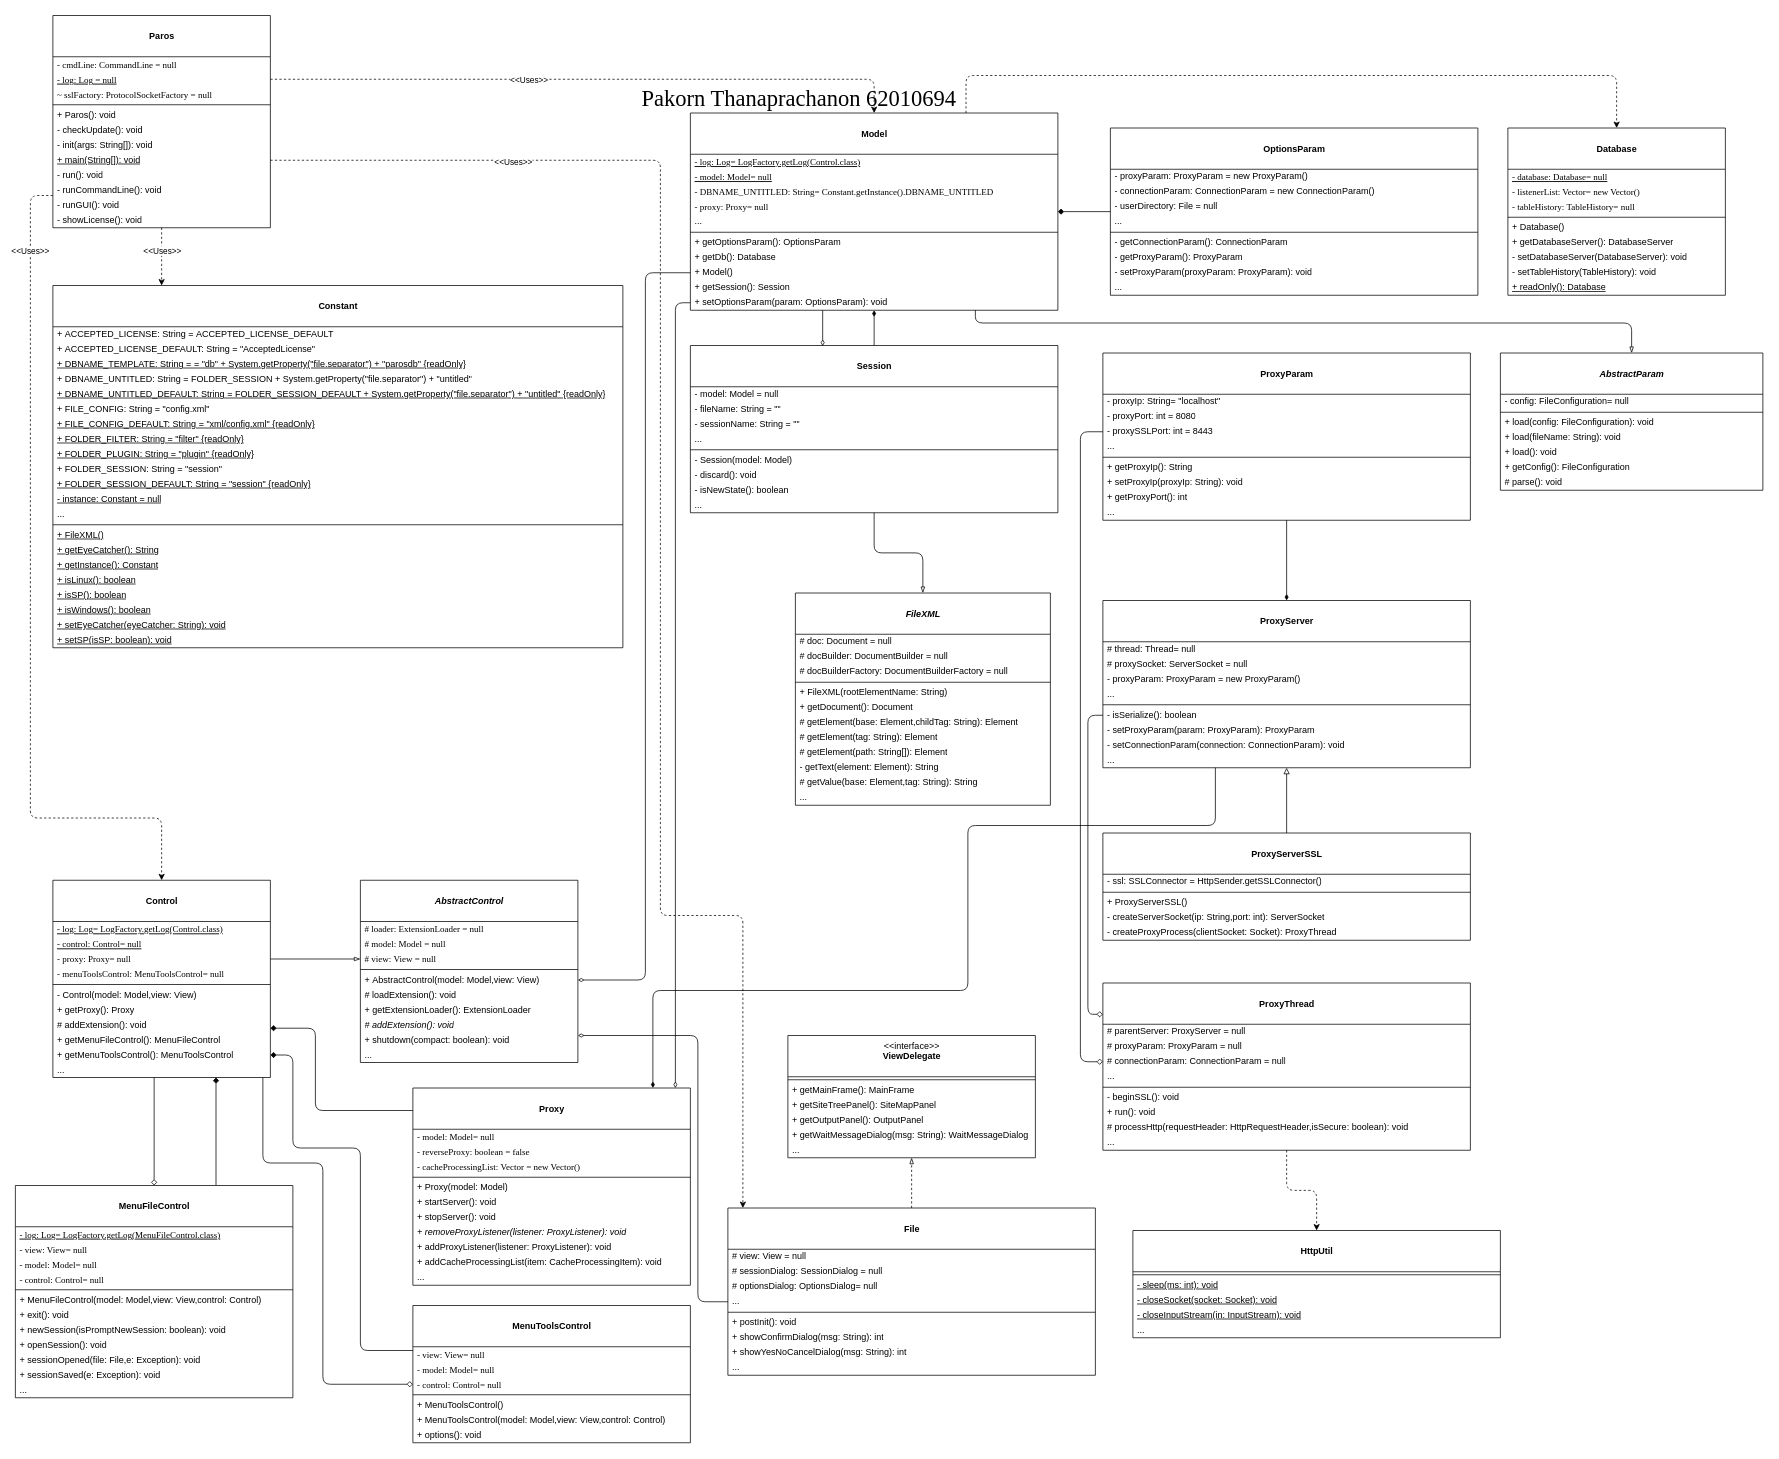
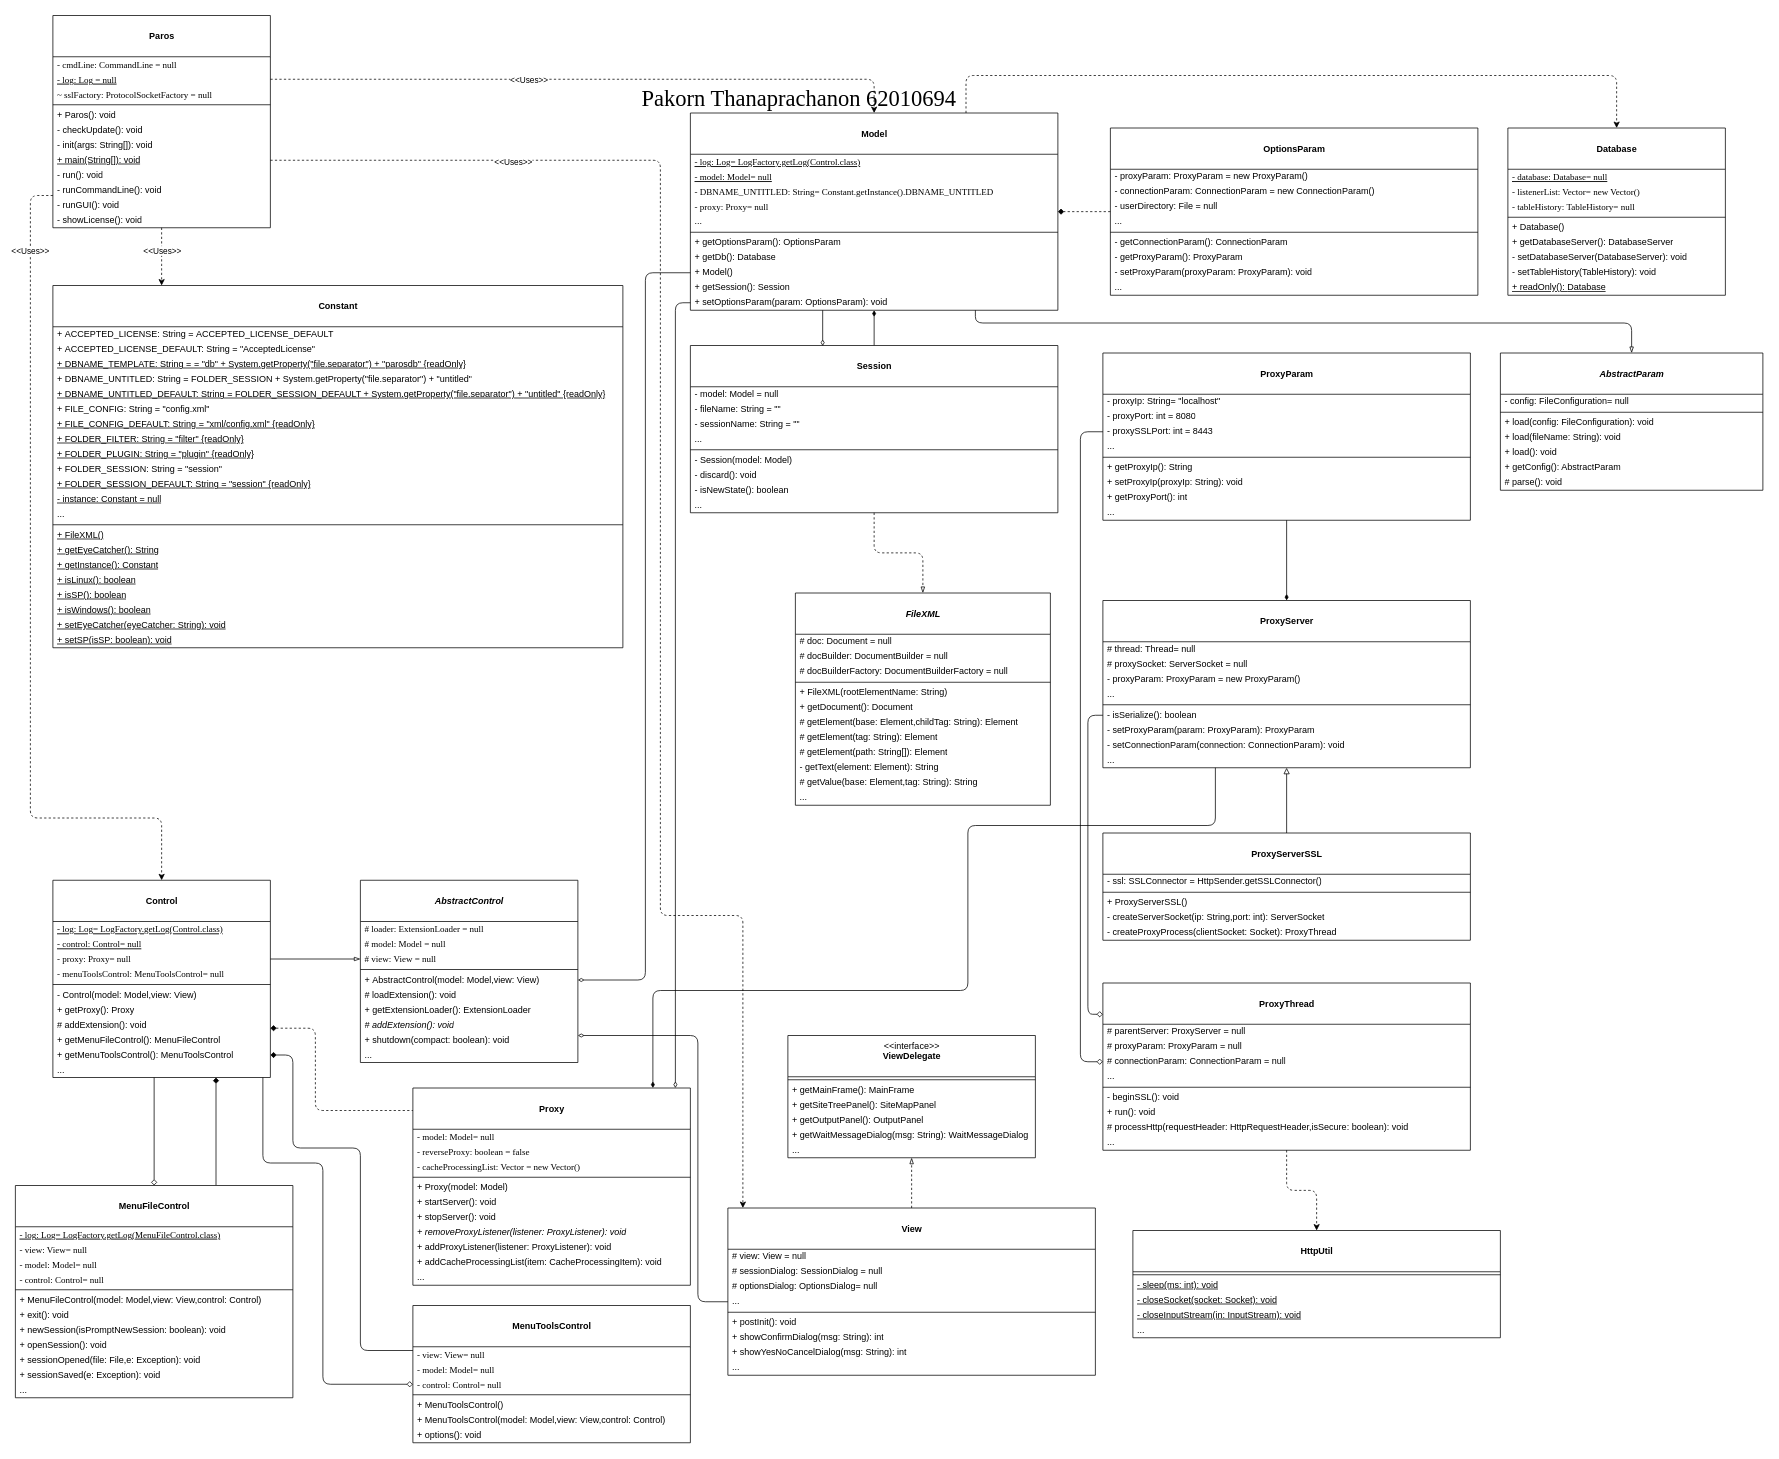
(1086, 212) -> (1086, 212)
(1576, 468) -> (1571, 468)
(896, 553) -> (896, 553)
(315, 1099) -> (315, 1099)
(912, 1219) -> (912, 1219)
